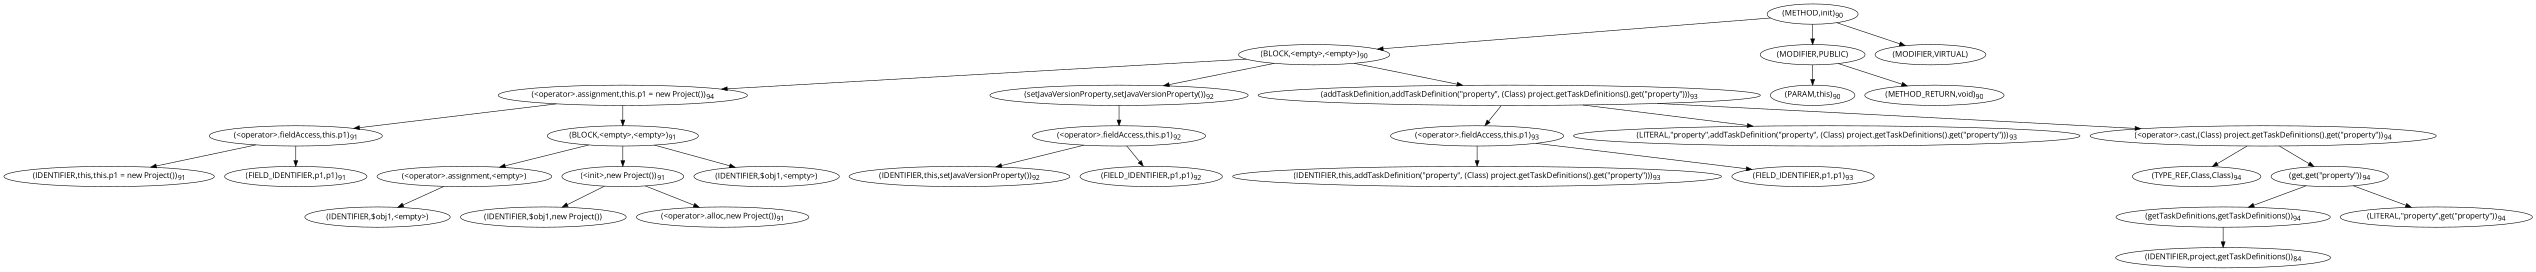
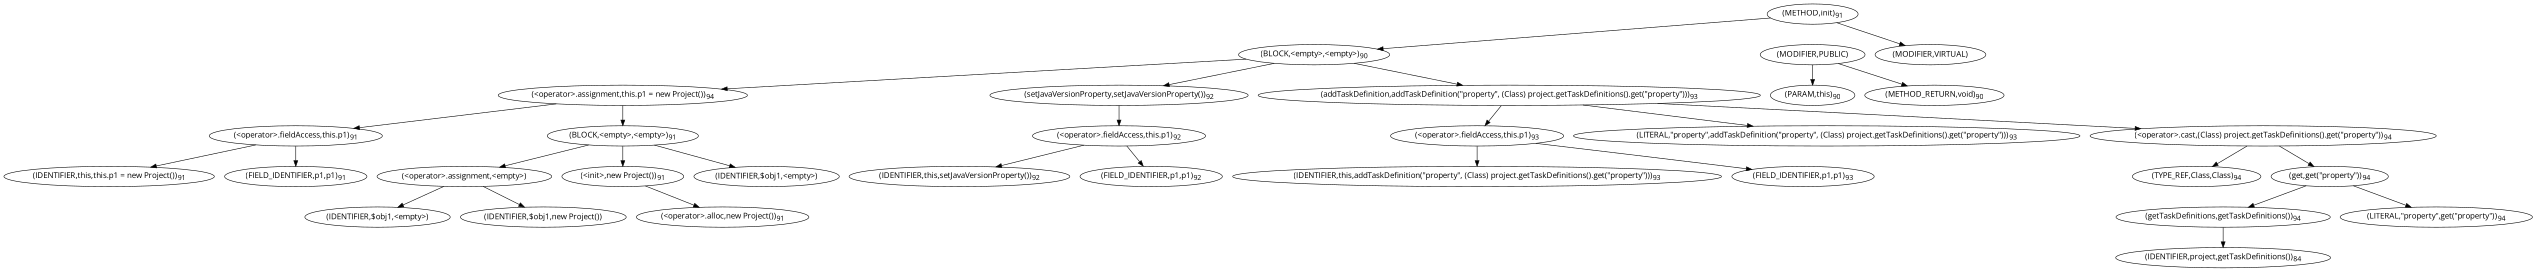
(1839, 13) -> (1839, 13)
(1813, 32) -> none
(586, 195) -> (501, 195)
